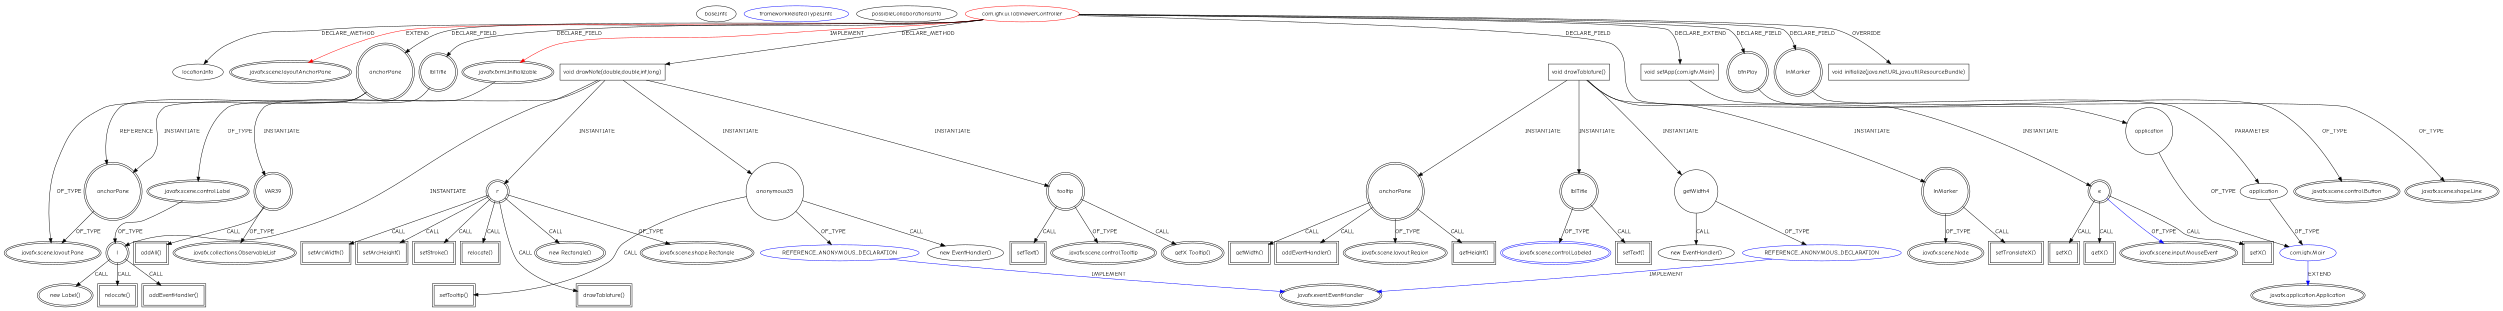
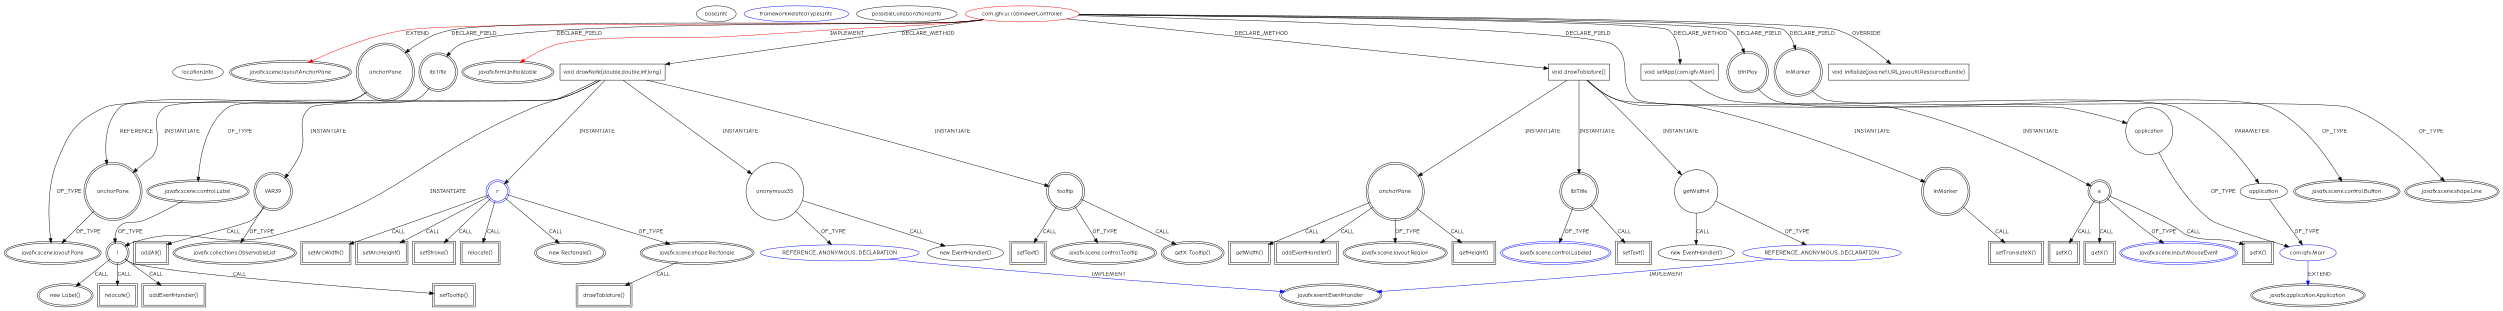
(415, 26) -> (1305, 43)
(1701, 33) -> (1701, 33)
(347, 100) -> (420, 102)
(498, 191) -> (498, 191)
(2133, 220) -> (2133, 220)
(1946, 253) -> none
(2179, 253) -> (2179, 253)
(615, 254) -> (276, 281)
(518, 262) -> (653, 273)
